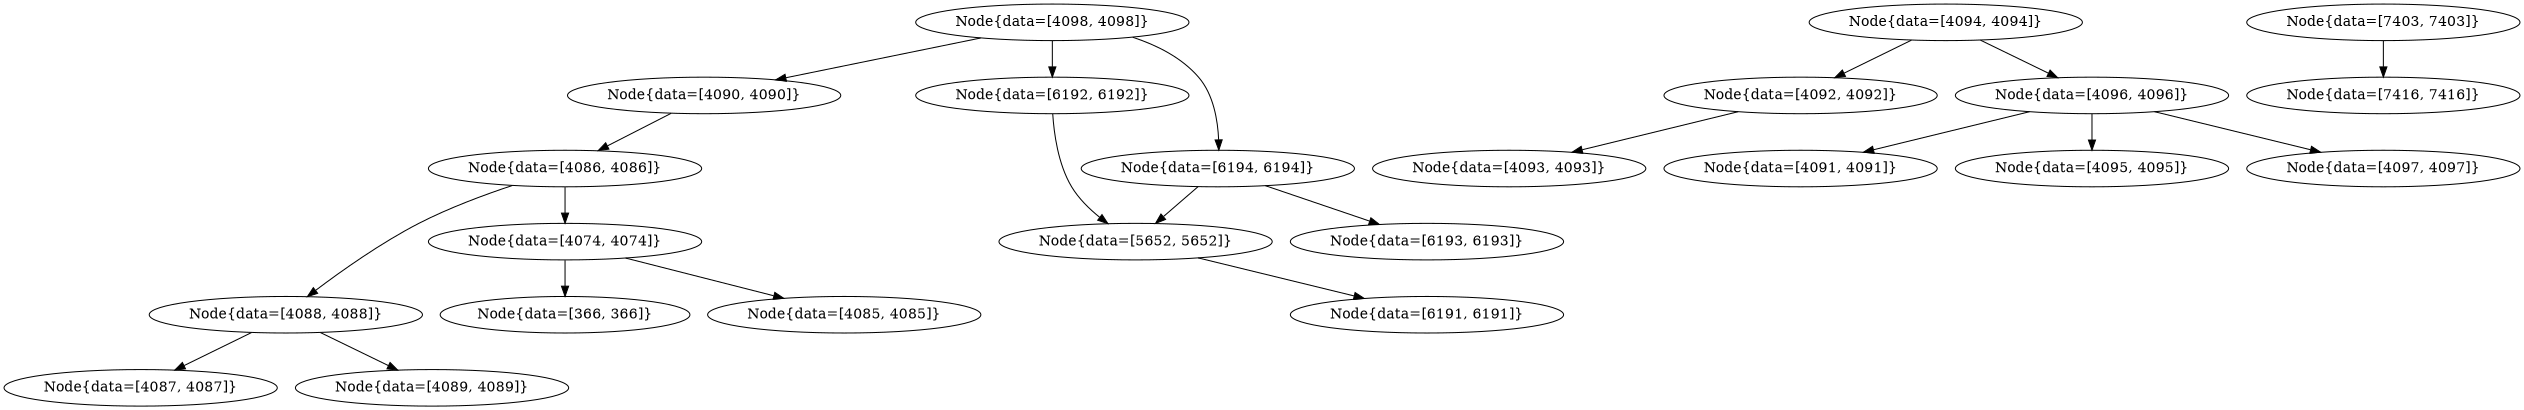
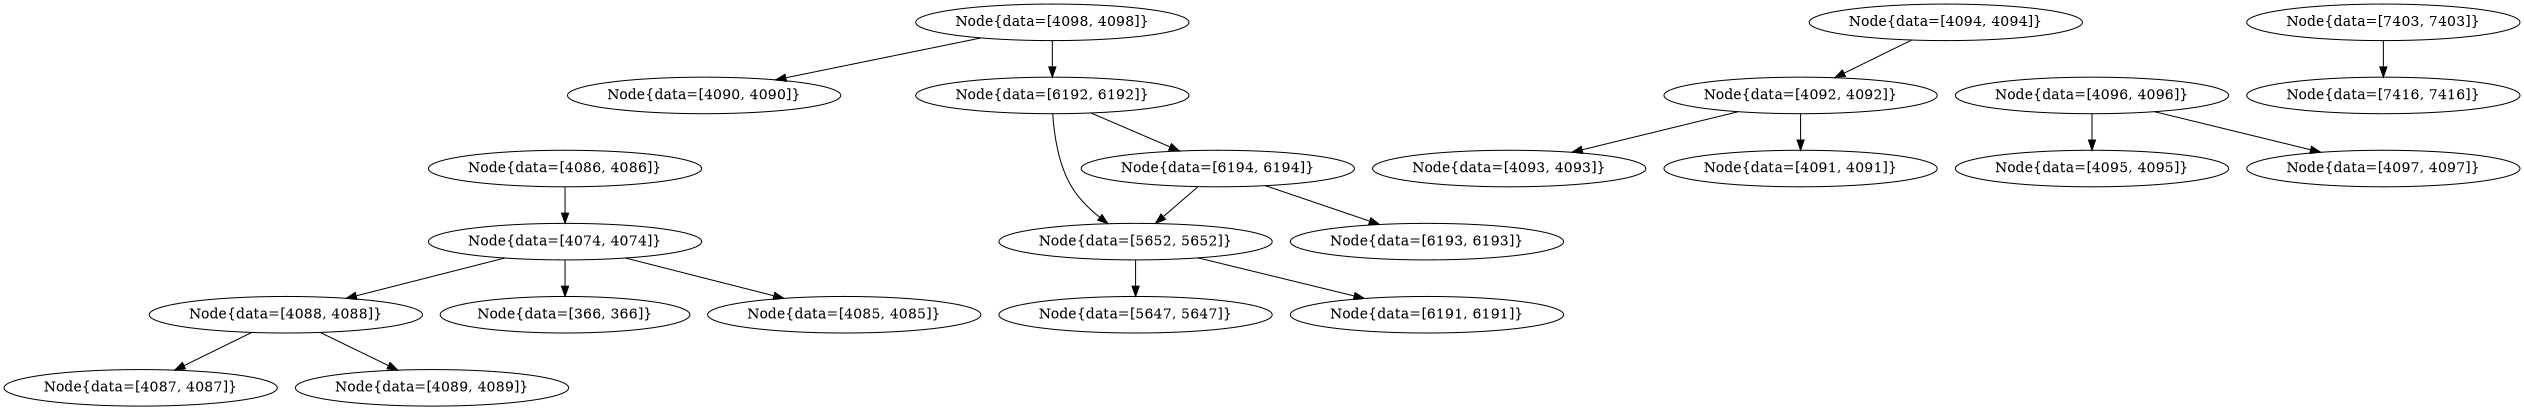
(2014, 57) -> none
(1195, 73) -> (1130, 130)
(639, 130) -> none
(1952, 131) -> (1801, 127)
(409, 229) -> (430, 277)
none -> (1136, 315)
